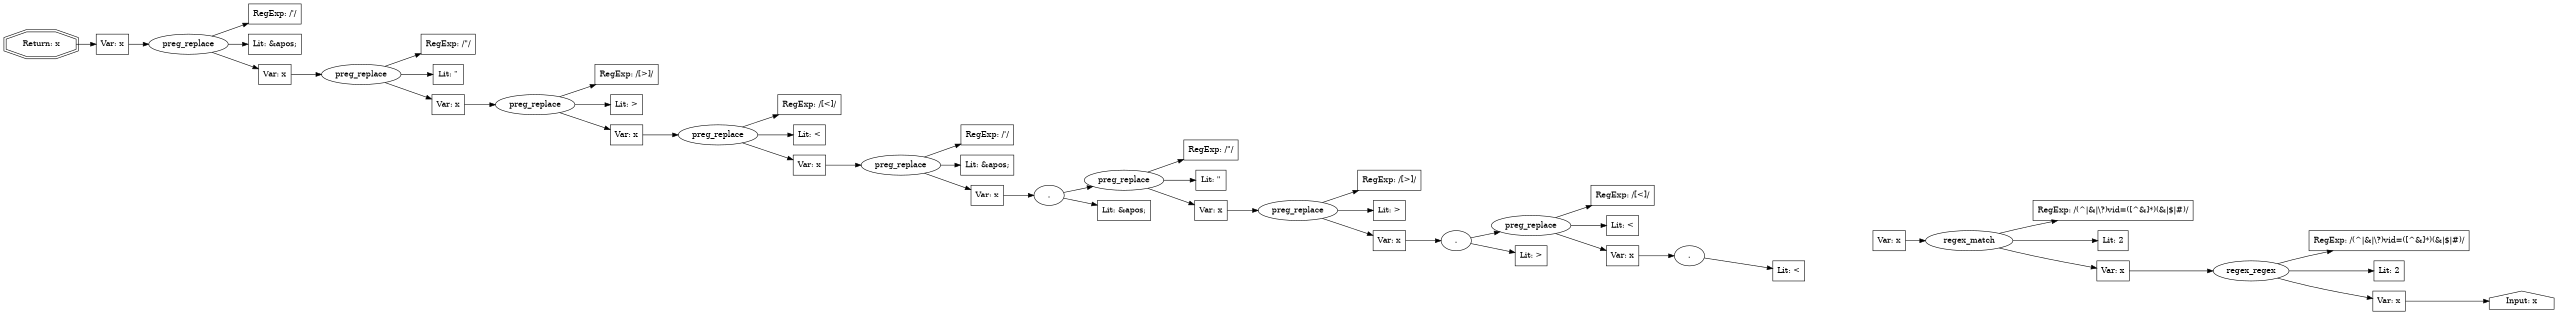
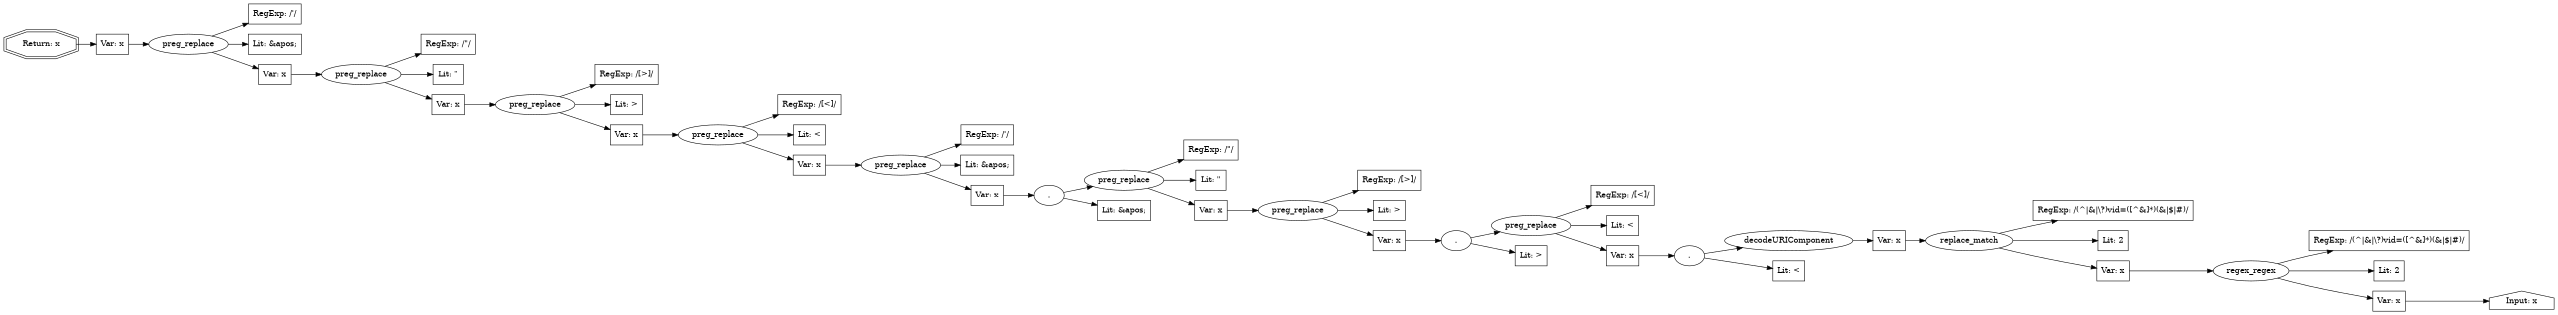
none -> (1789, 241)
(1969, 241) -> (1969, 241)
